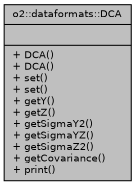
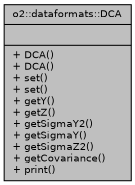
(54, 135) -> (50, 135)
